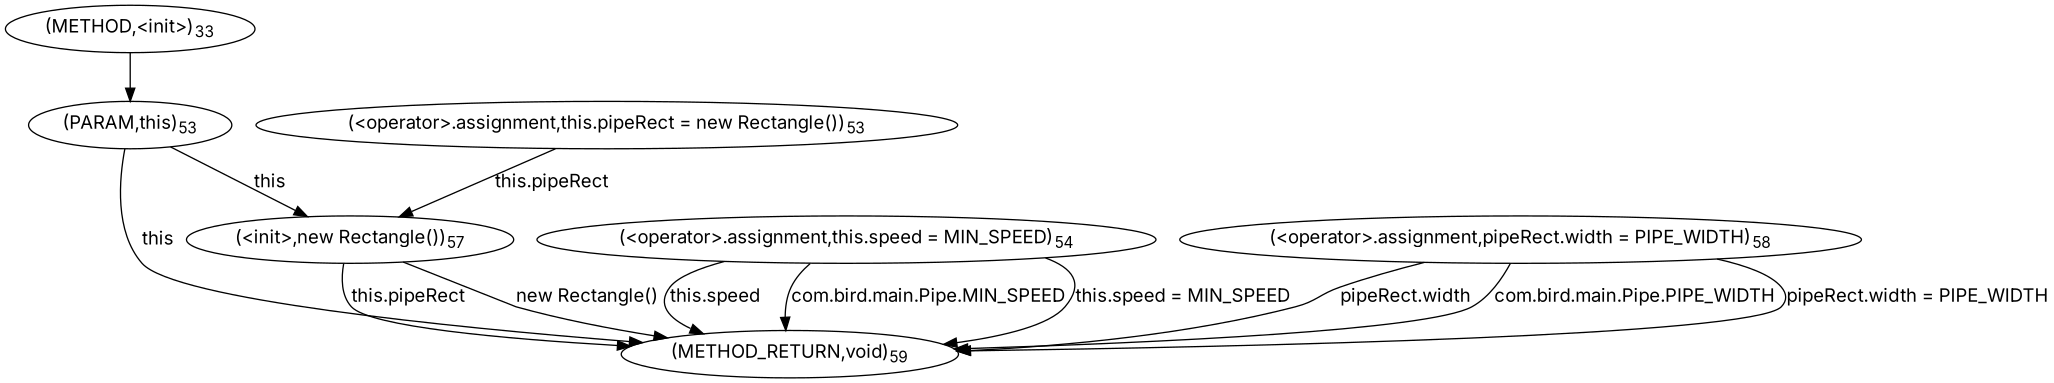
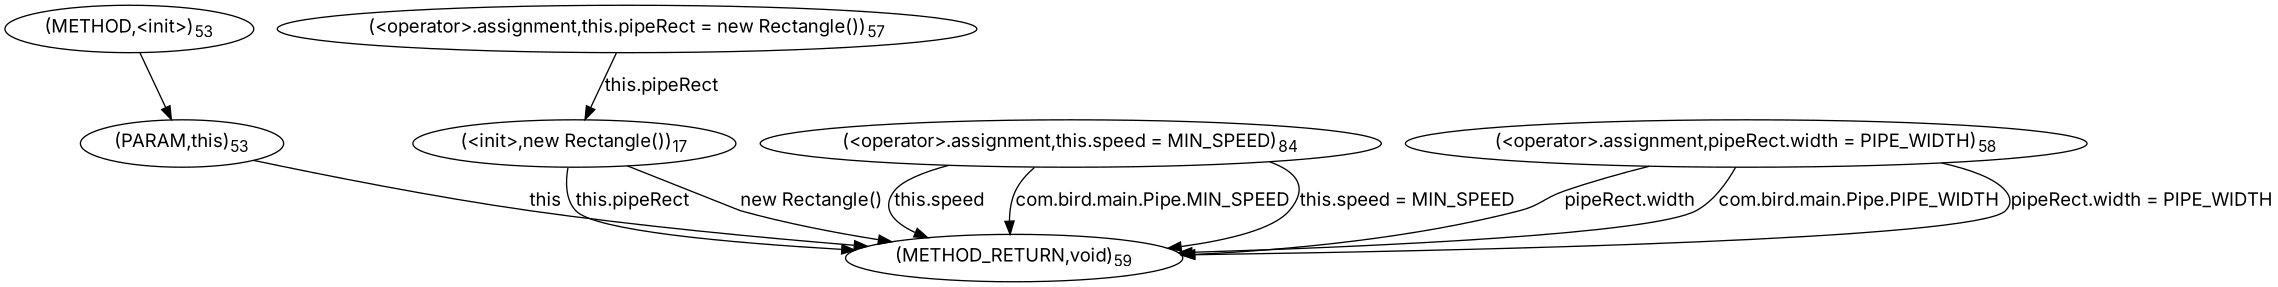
(205, 27) -> (204, 27)
(856, 123) -> (877, 27)
(233, 179) -> none
(456, 238) -> (680, 142)
(1064, 238) -> (1289, 142)
